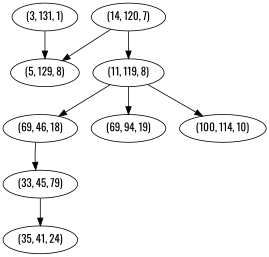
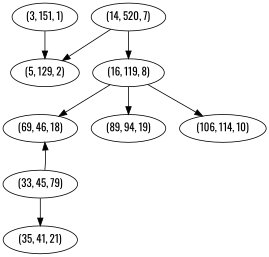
(45, 17) -> (45, 17)
(128, 17) -> (128, 17)
(45, 73) -> (45, 73)
(128, 73) -> (128, 73)
(128, 128) -> (128, 128)
(223, 128) -> (223, 128)
(35, 152) -> (45, 160)
(40, 240) -> (40, 240)
